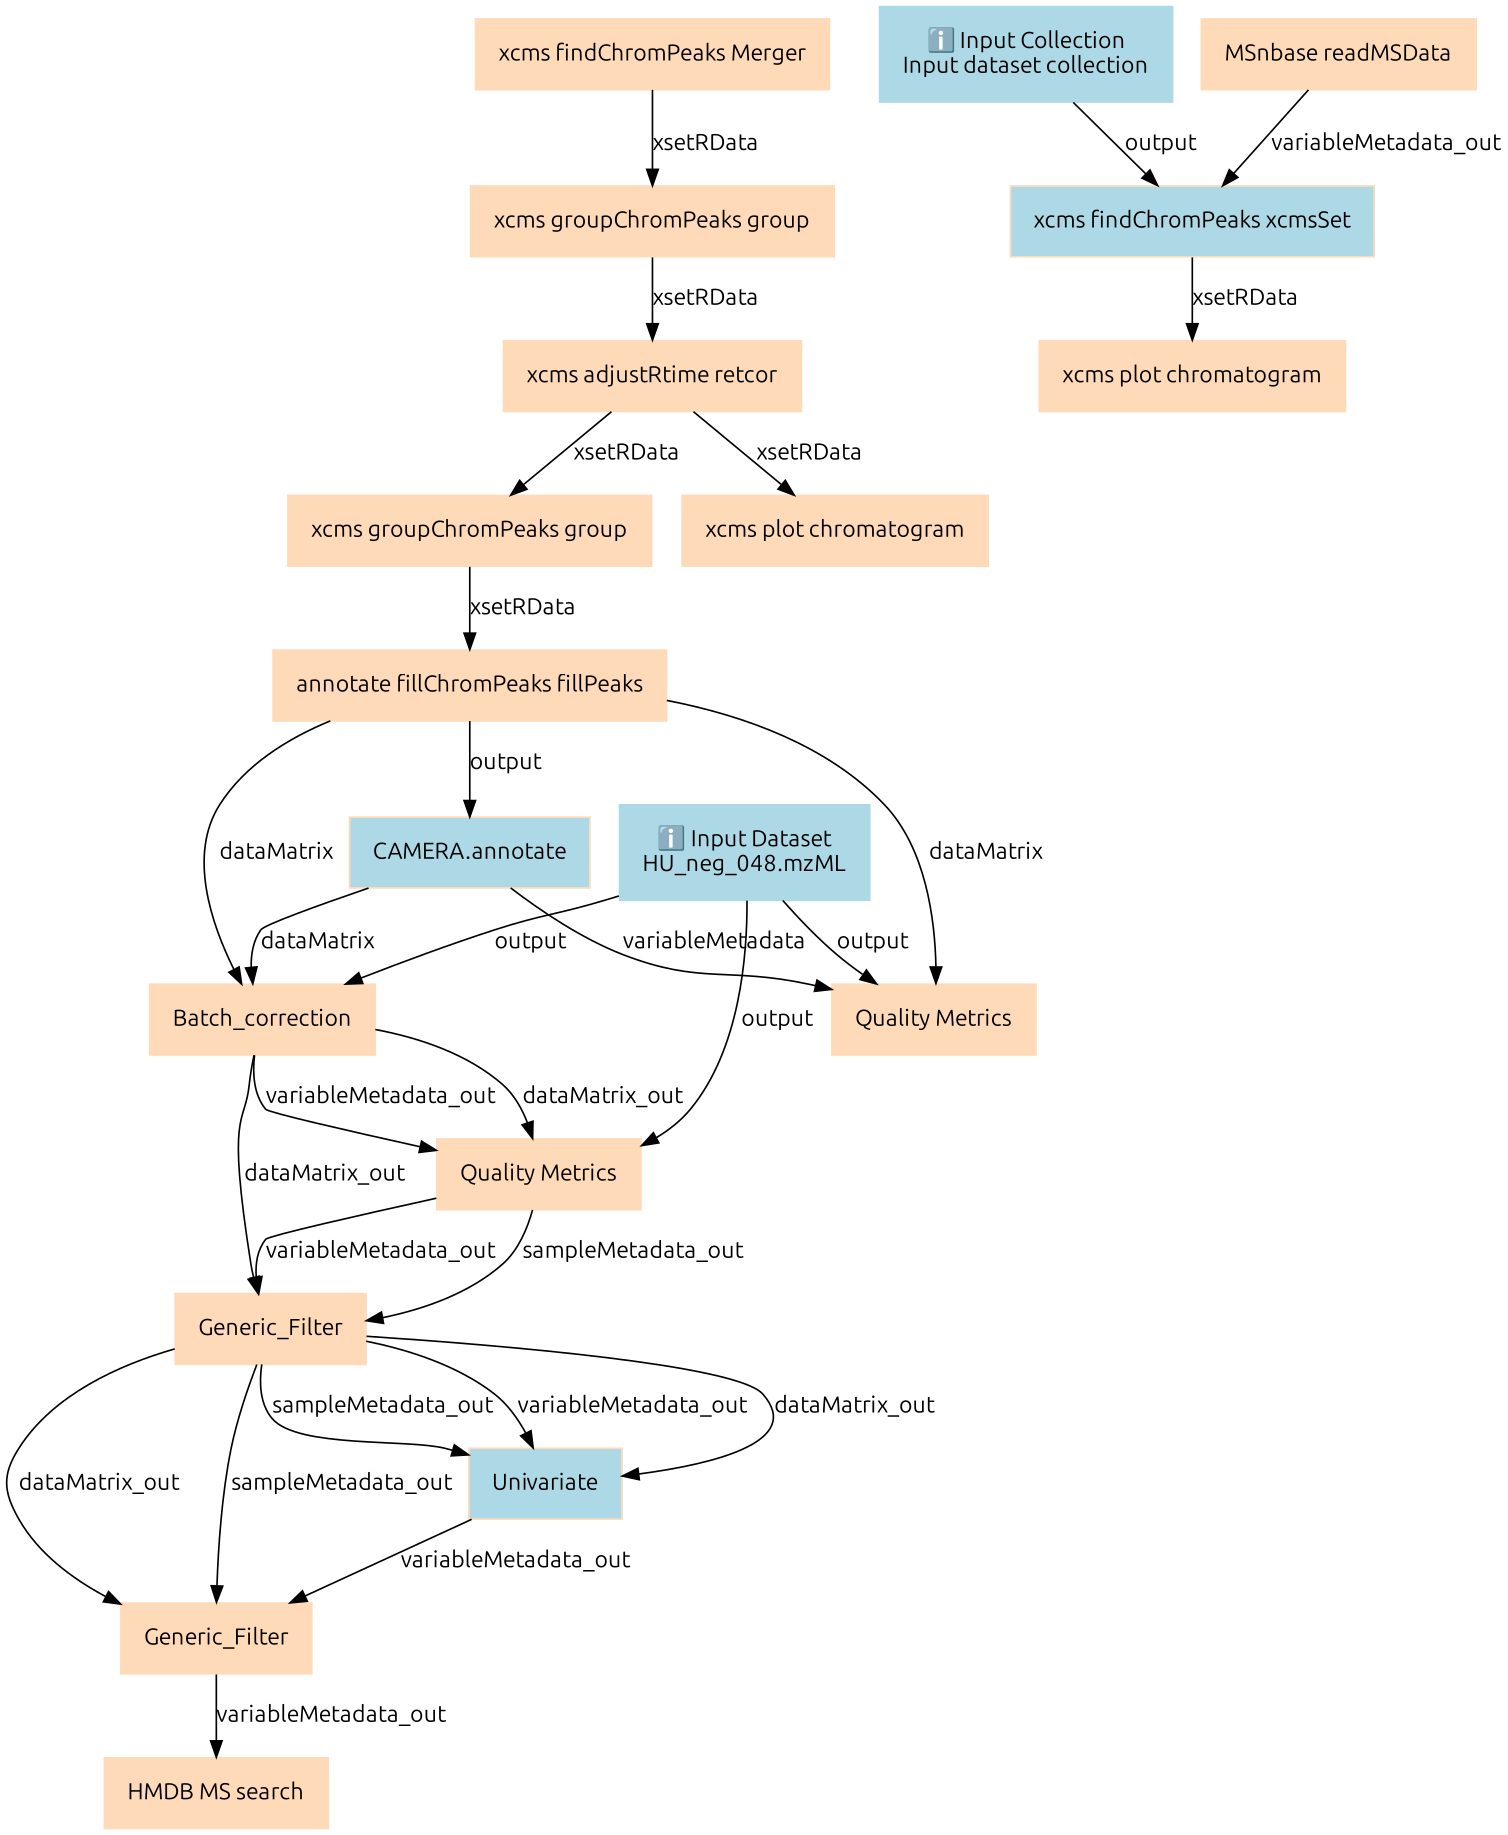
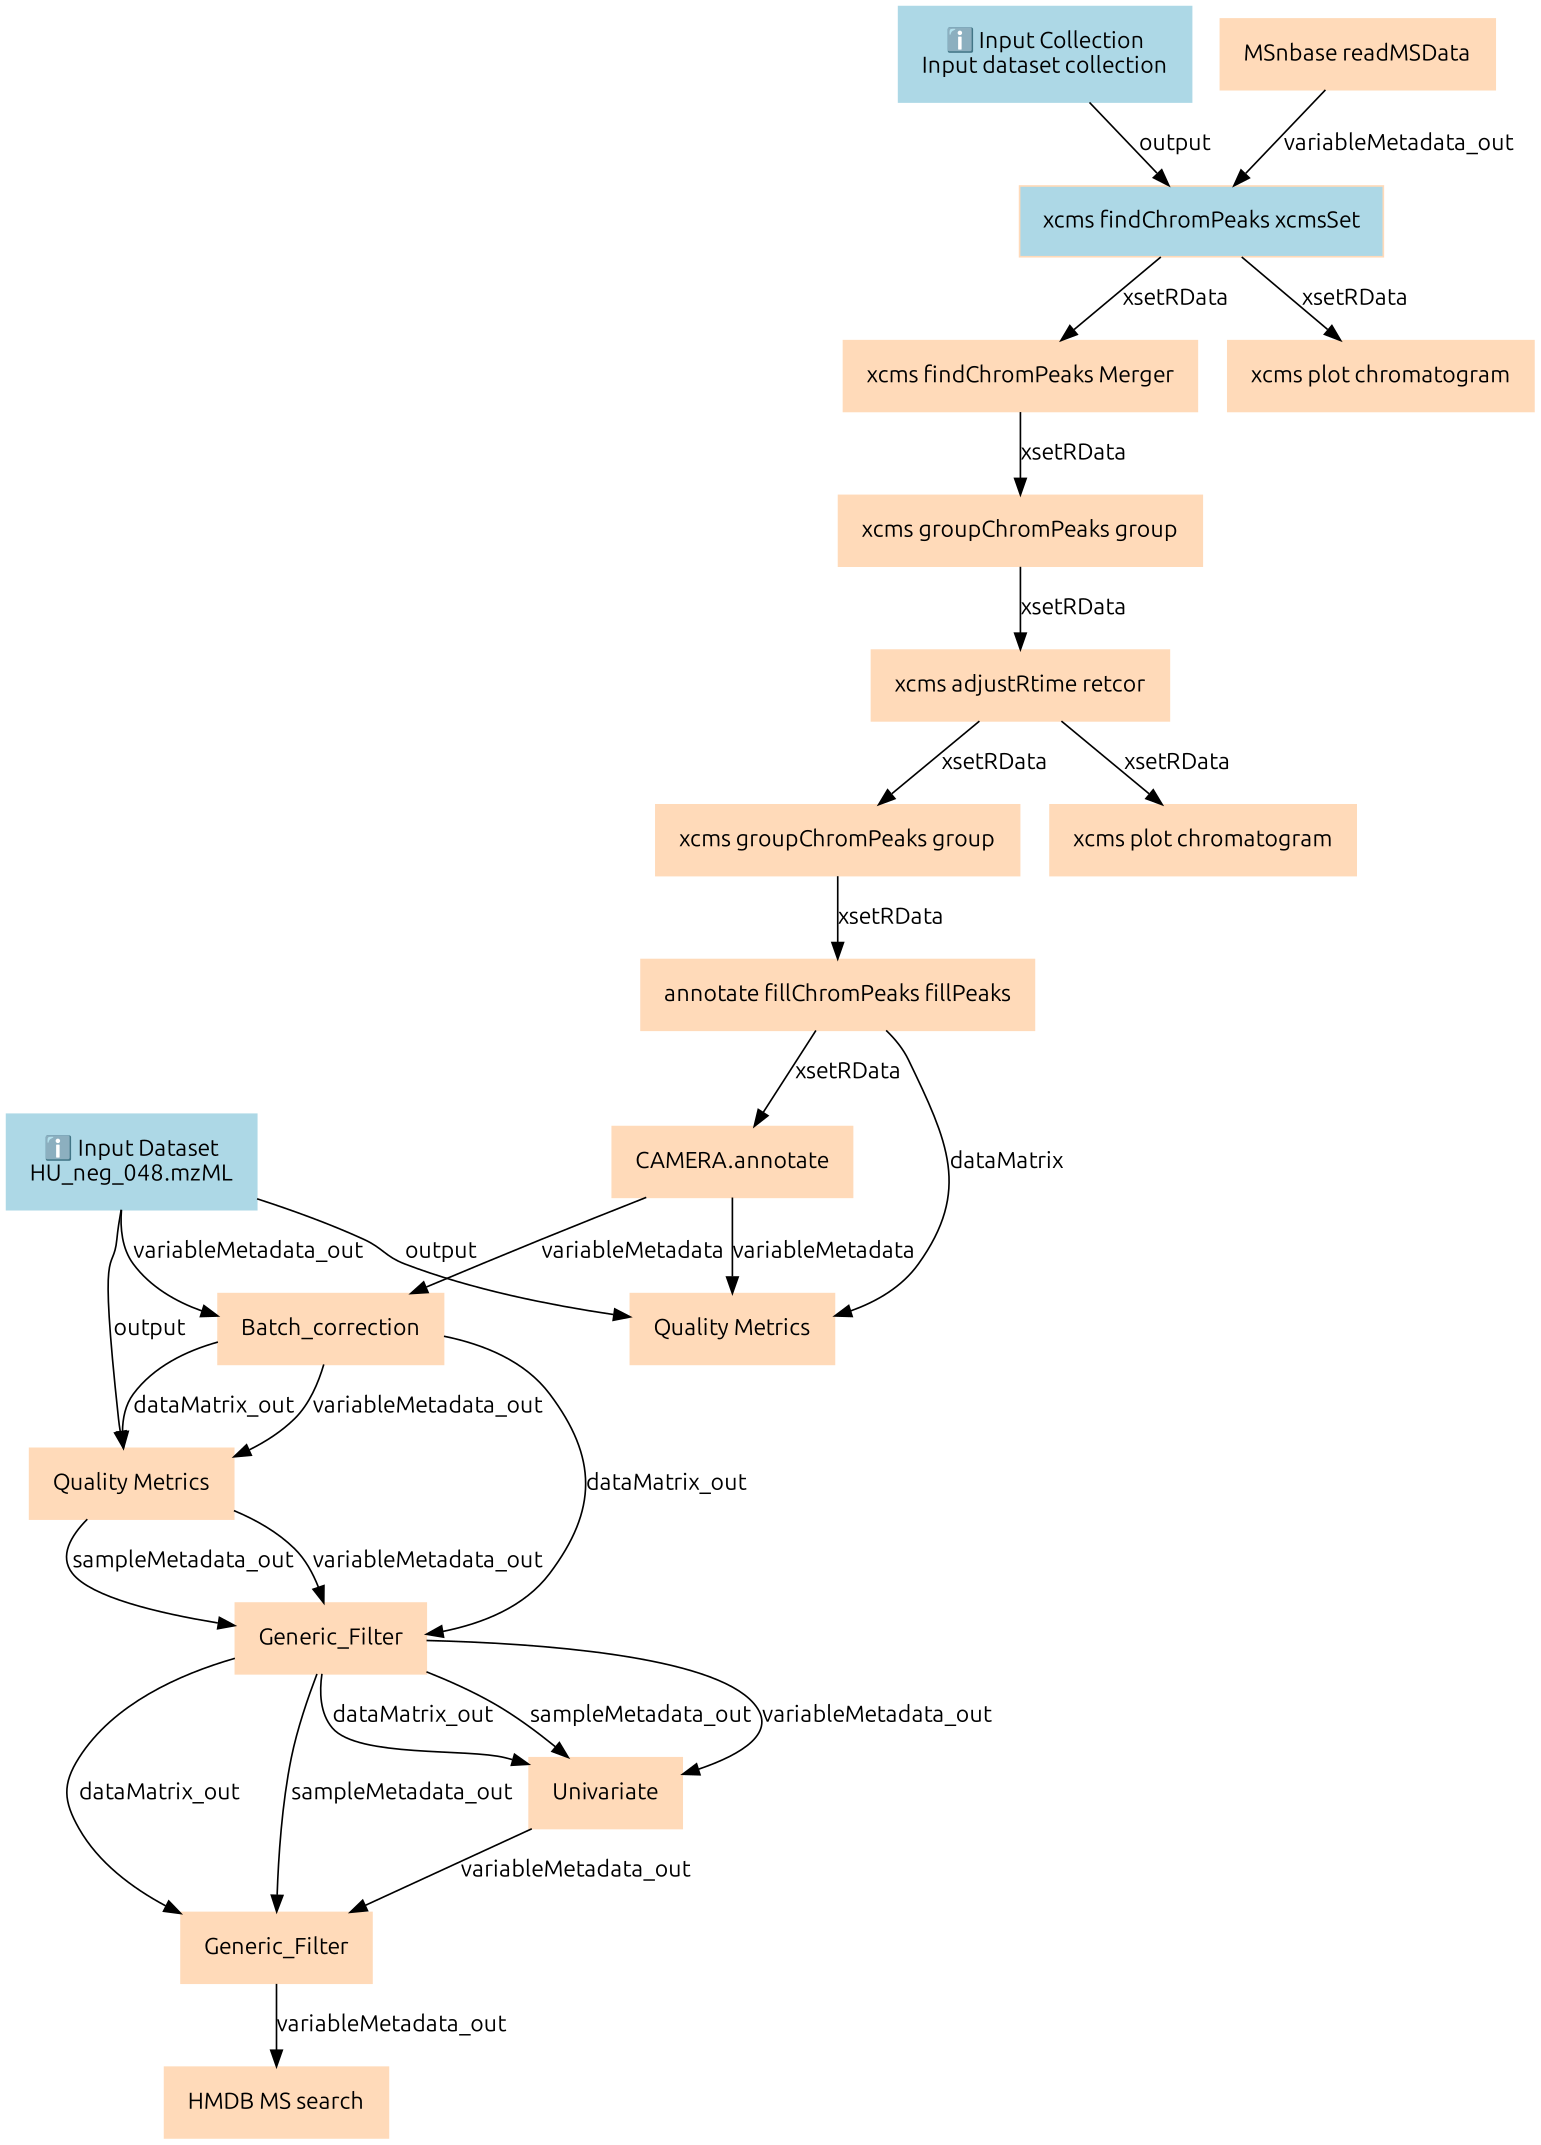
none -> (1117, 293)
(506, 763) -> (848, 1072)
(213, 819) -> none
(470, 853) -> (732, 1162)
(318, 942) -> (634, 1252)
(531, 942) -> (249, 1252)
(545, 1484) -> (606, 1793)
